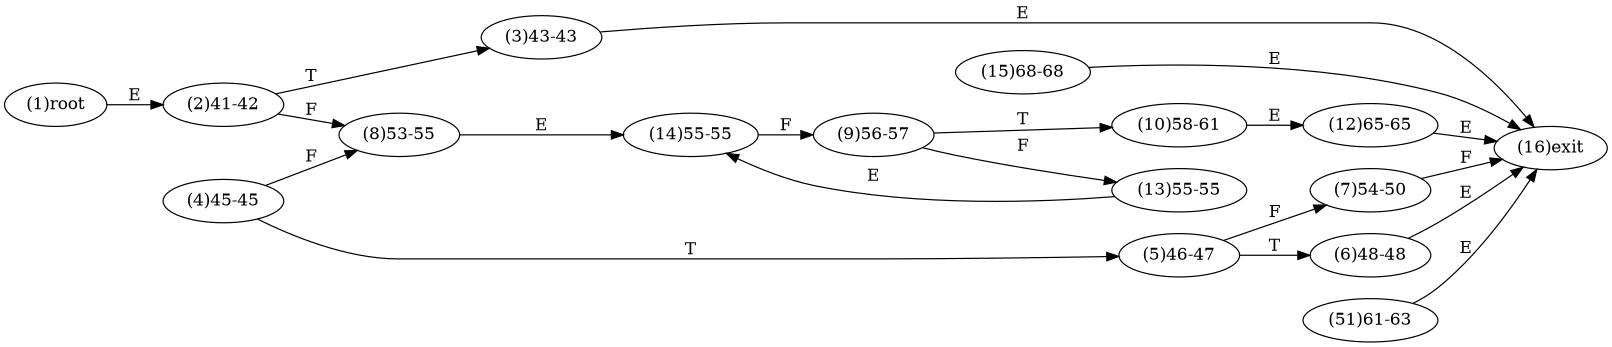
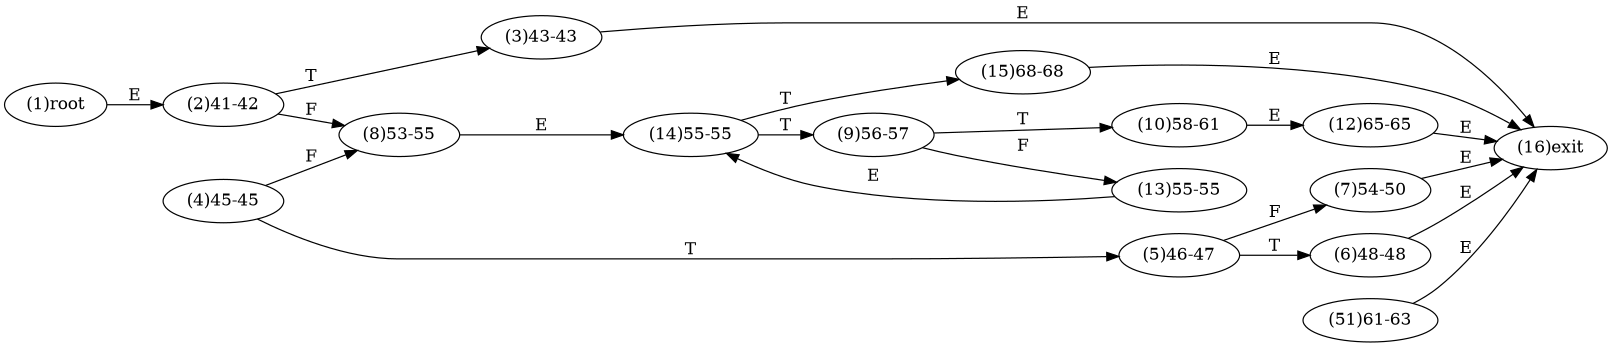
none -> (843, 97)
(786, 126) -> (786, 126)
(1466, 158) -> (1466, 158)
